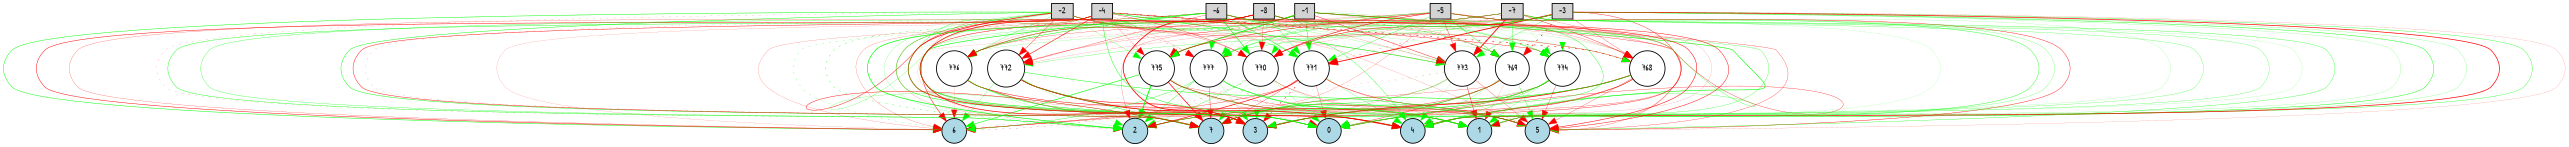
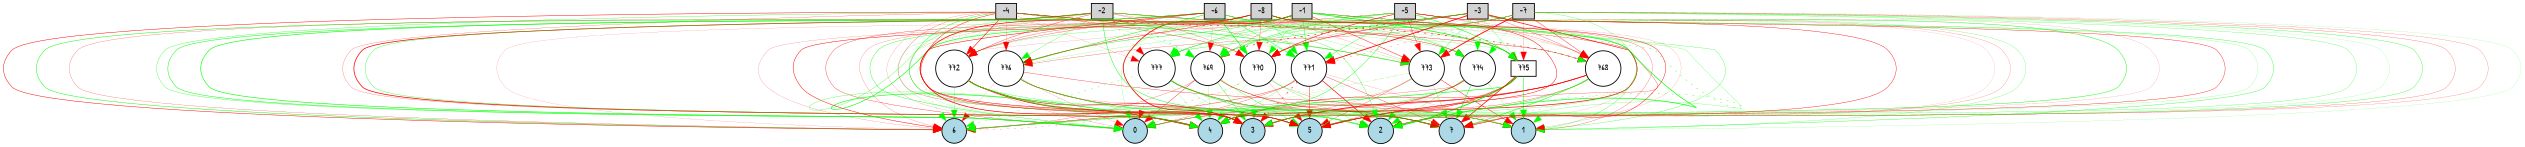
(1303, 27) -> (1465, 31)
(1157, 69) -> (1524, 69)
(1256, 113) -> none
(1087, 114) -> (1081, 92)
